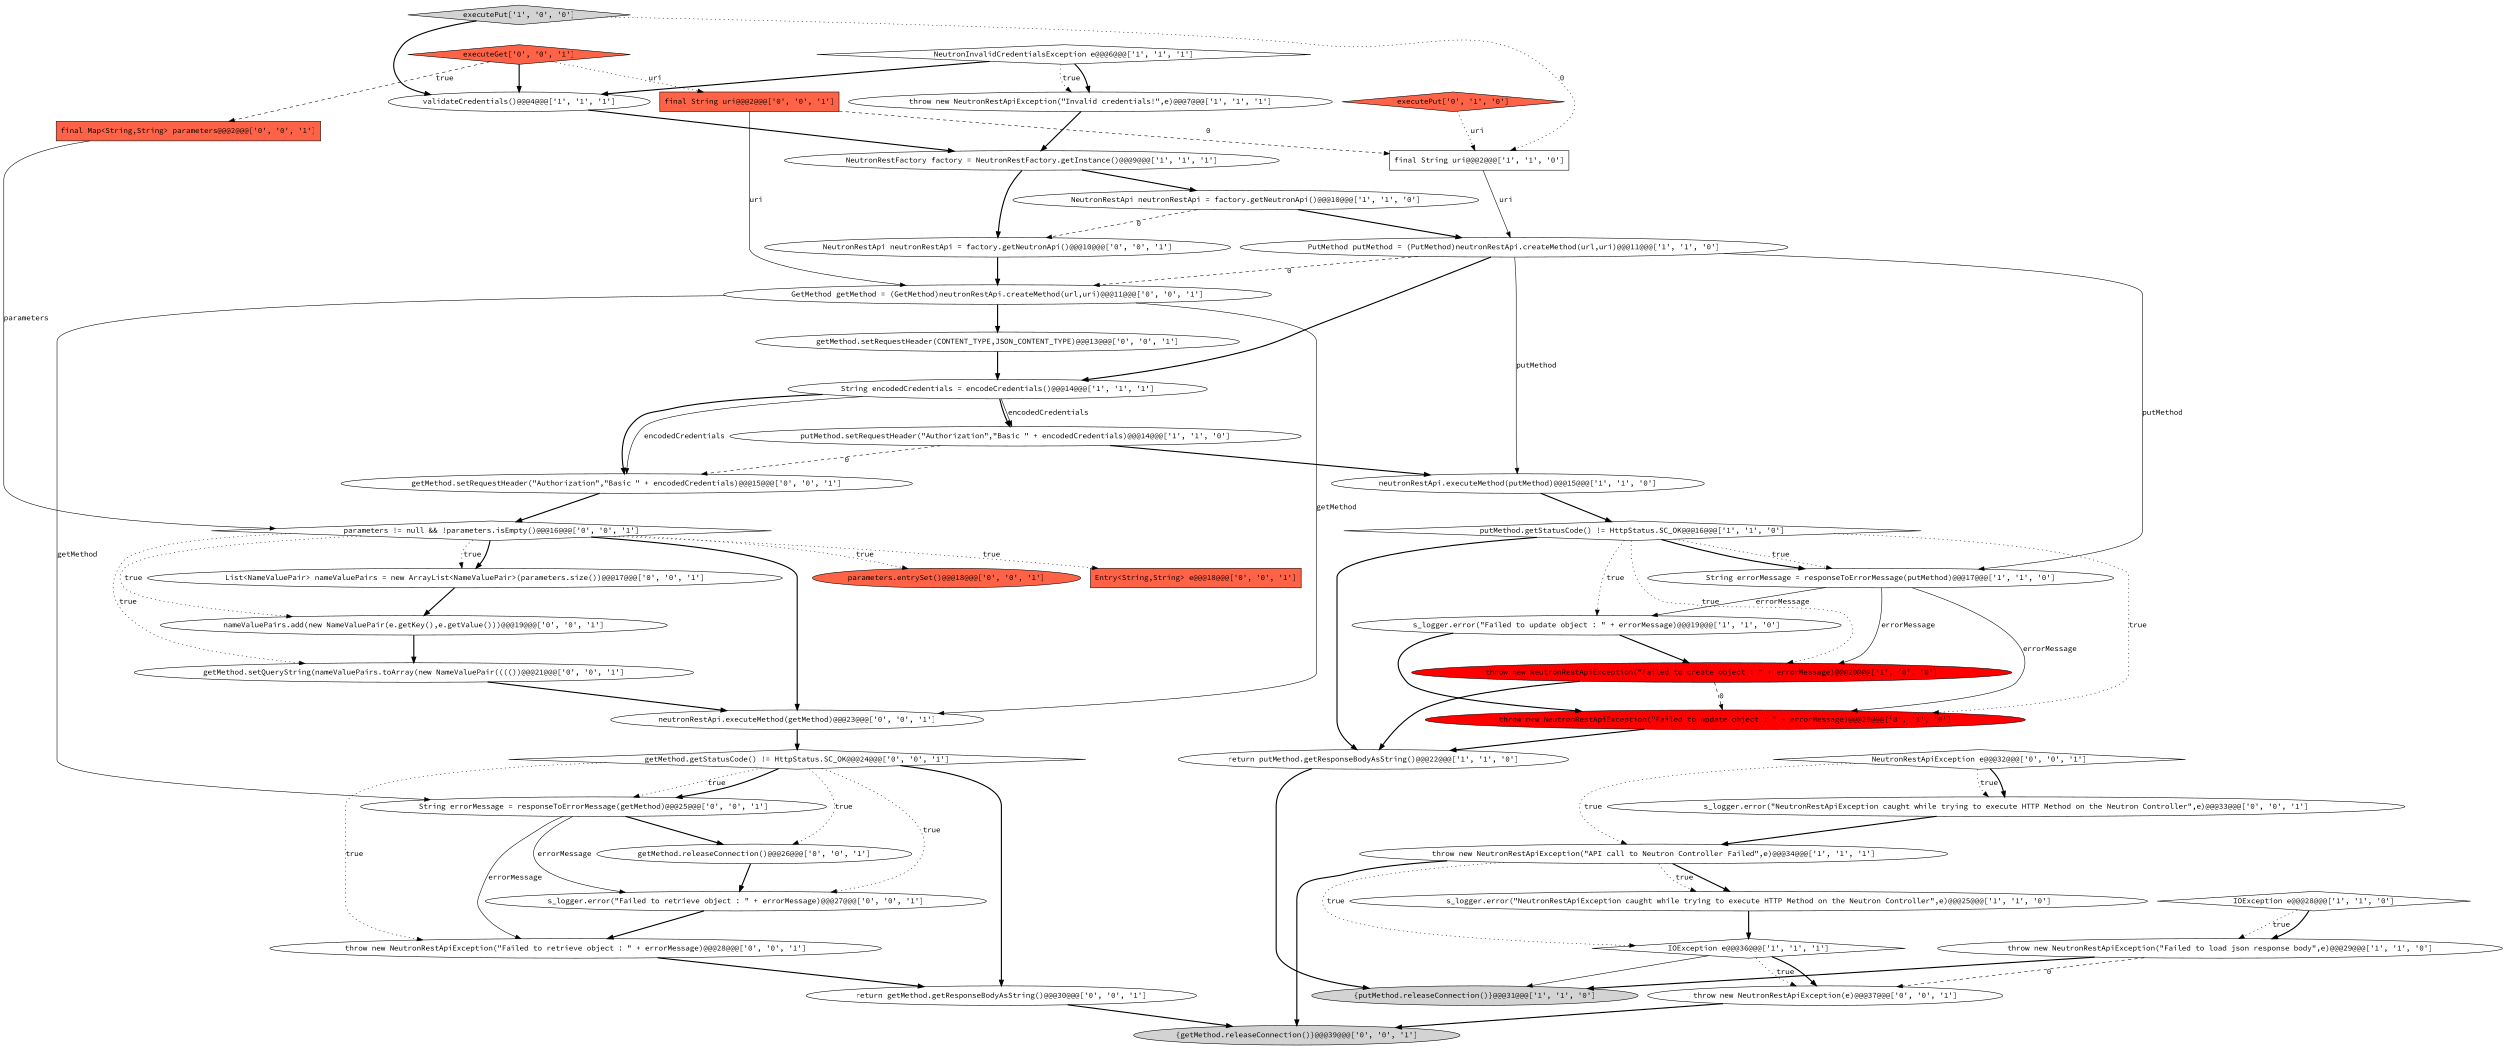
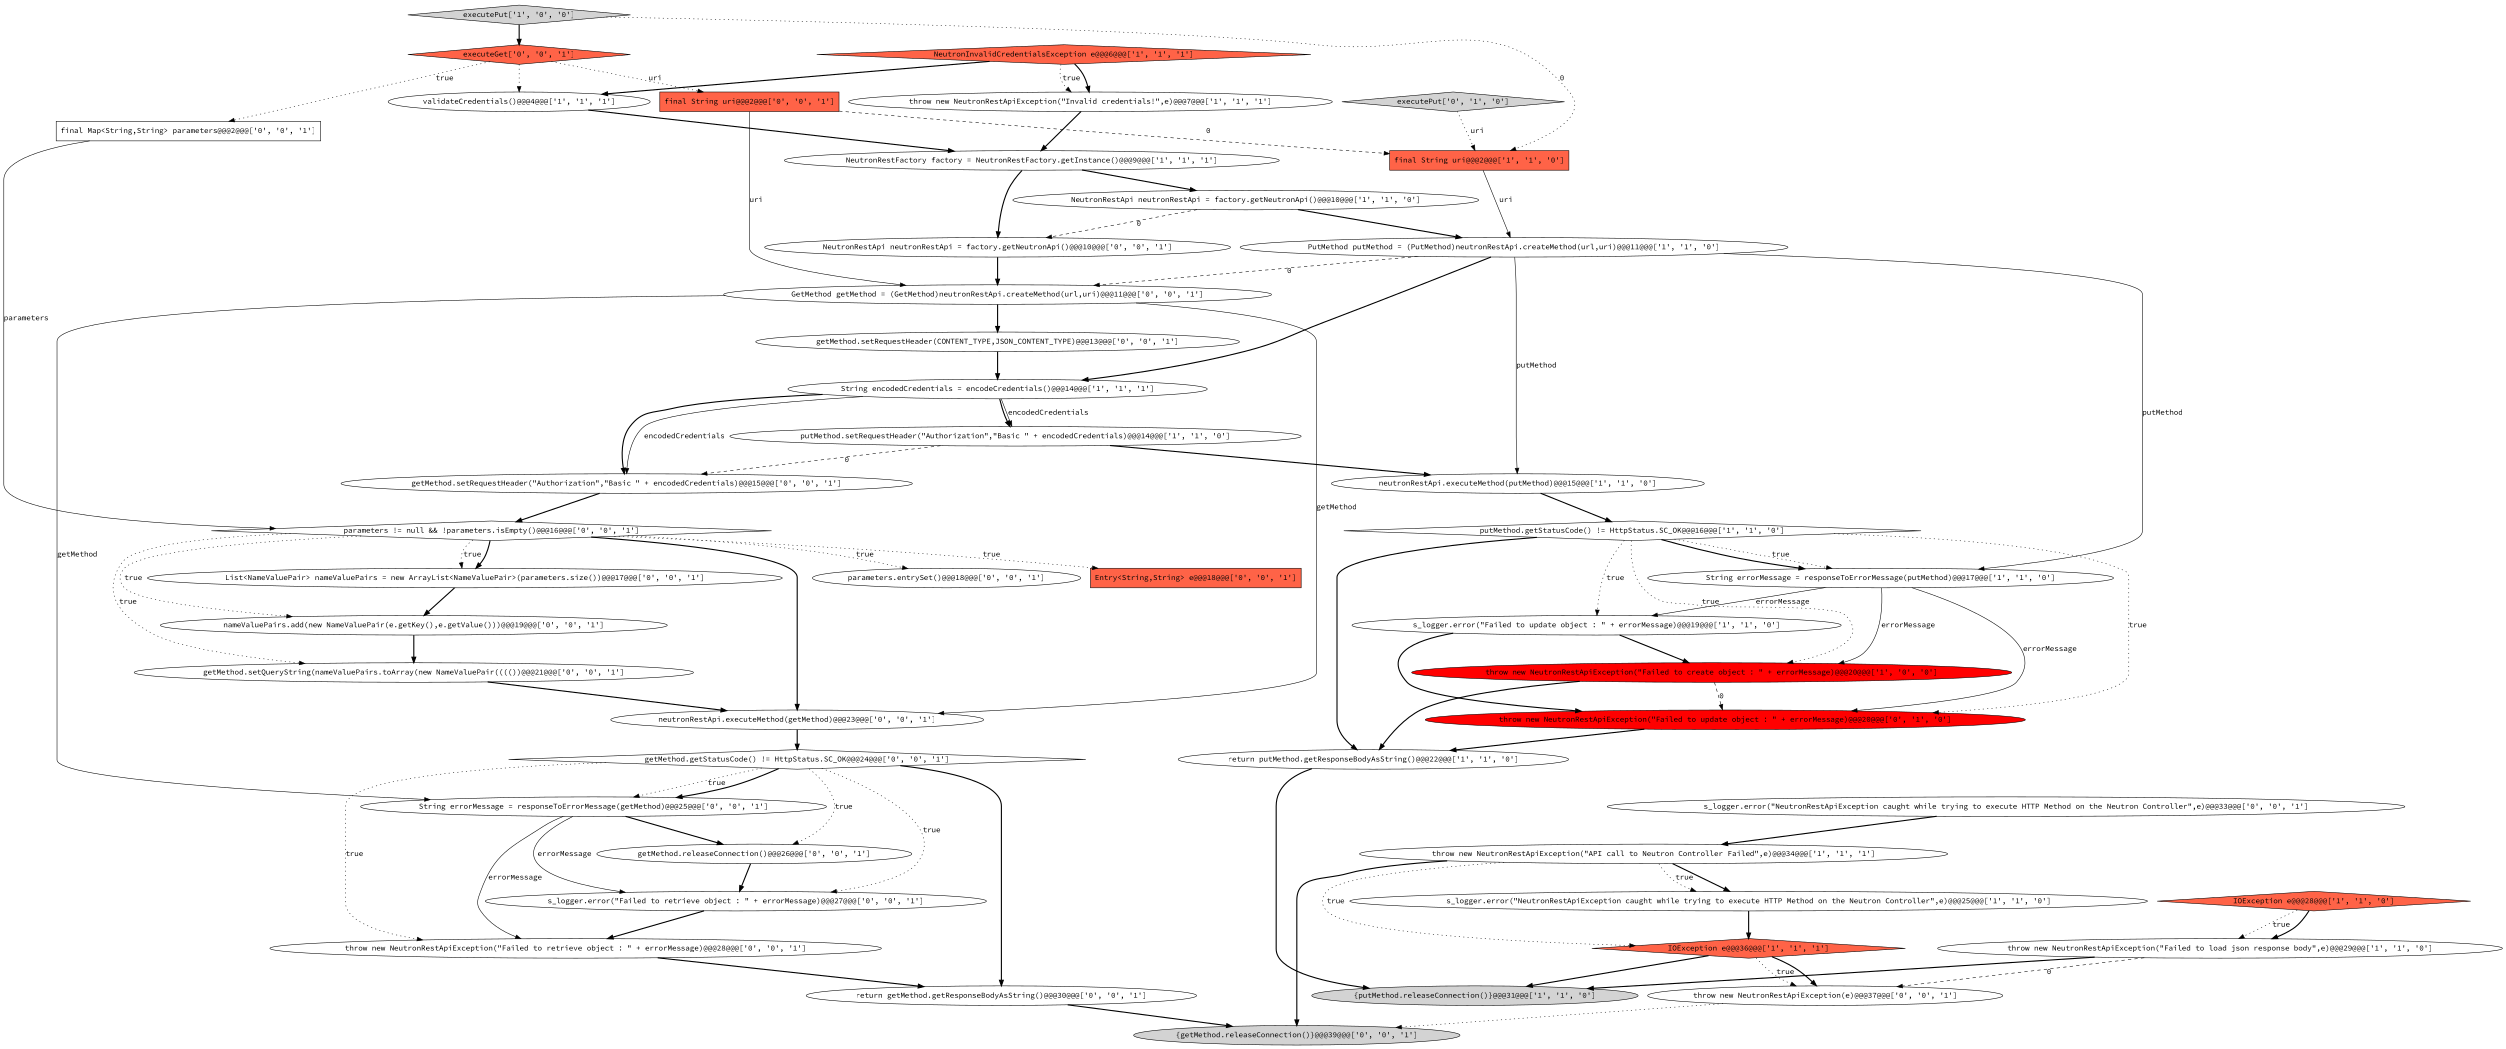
(407, 42) -> (519, 32)
(1064, 55) -> (1064, 55)
(519, 75) -> (519, 75)
(362, 91) -> (362, 91)
(1453, 102) -> (1453, 102)
(188, 131) -> (188, 131)
(1479, 160) -> (1479, 160)
(947, 578) -> (947, 578)
(1979, 759) -> none
(2314, 901) -> (2314, 901)
(1749, 948) -> (1749, 948)
(1620, 971) -> (1620, 971)
(1562, 1015) -> (1562, 1015)
